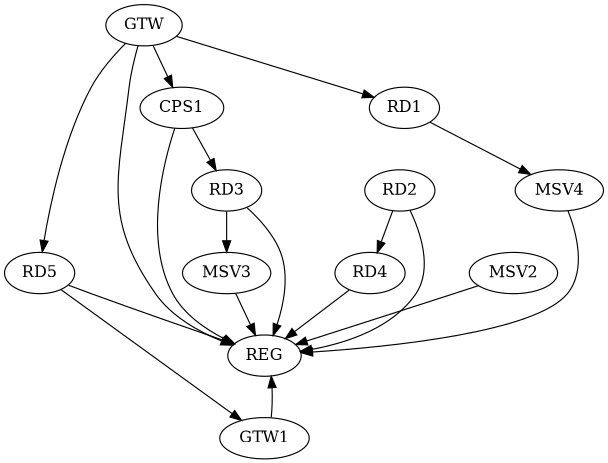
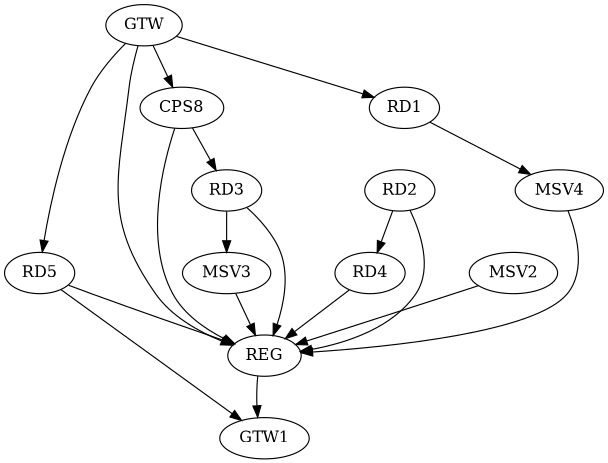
(182, 108) -> (182, 108)
(272, 403) -> (257, 391)
